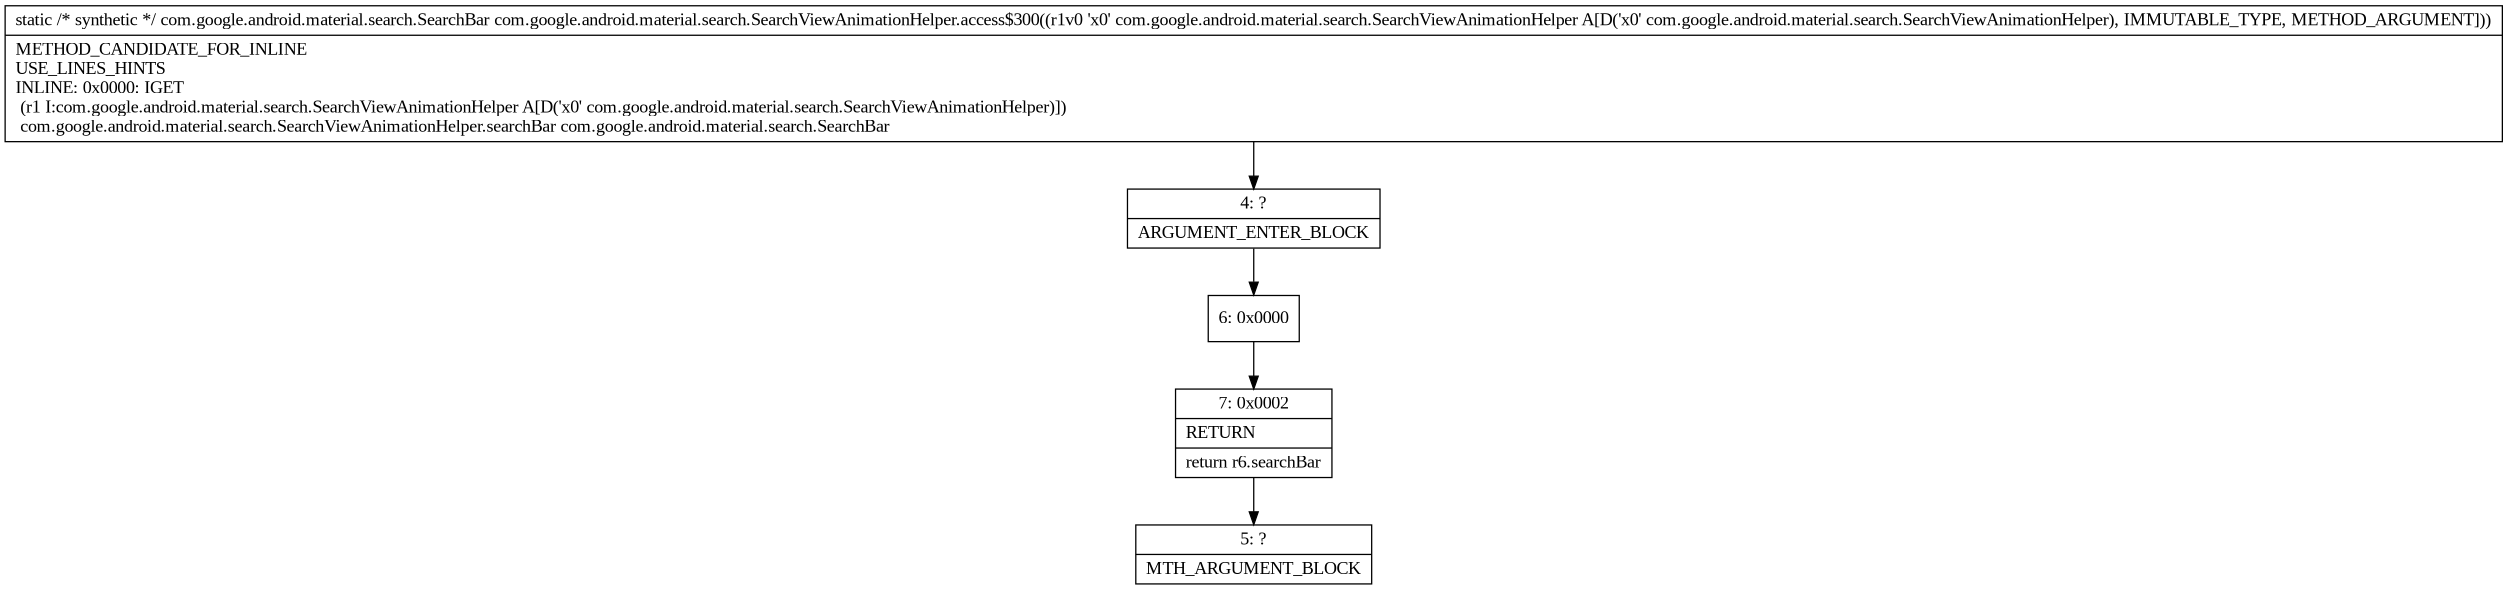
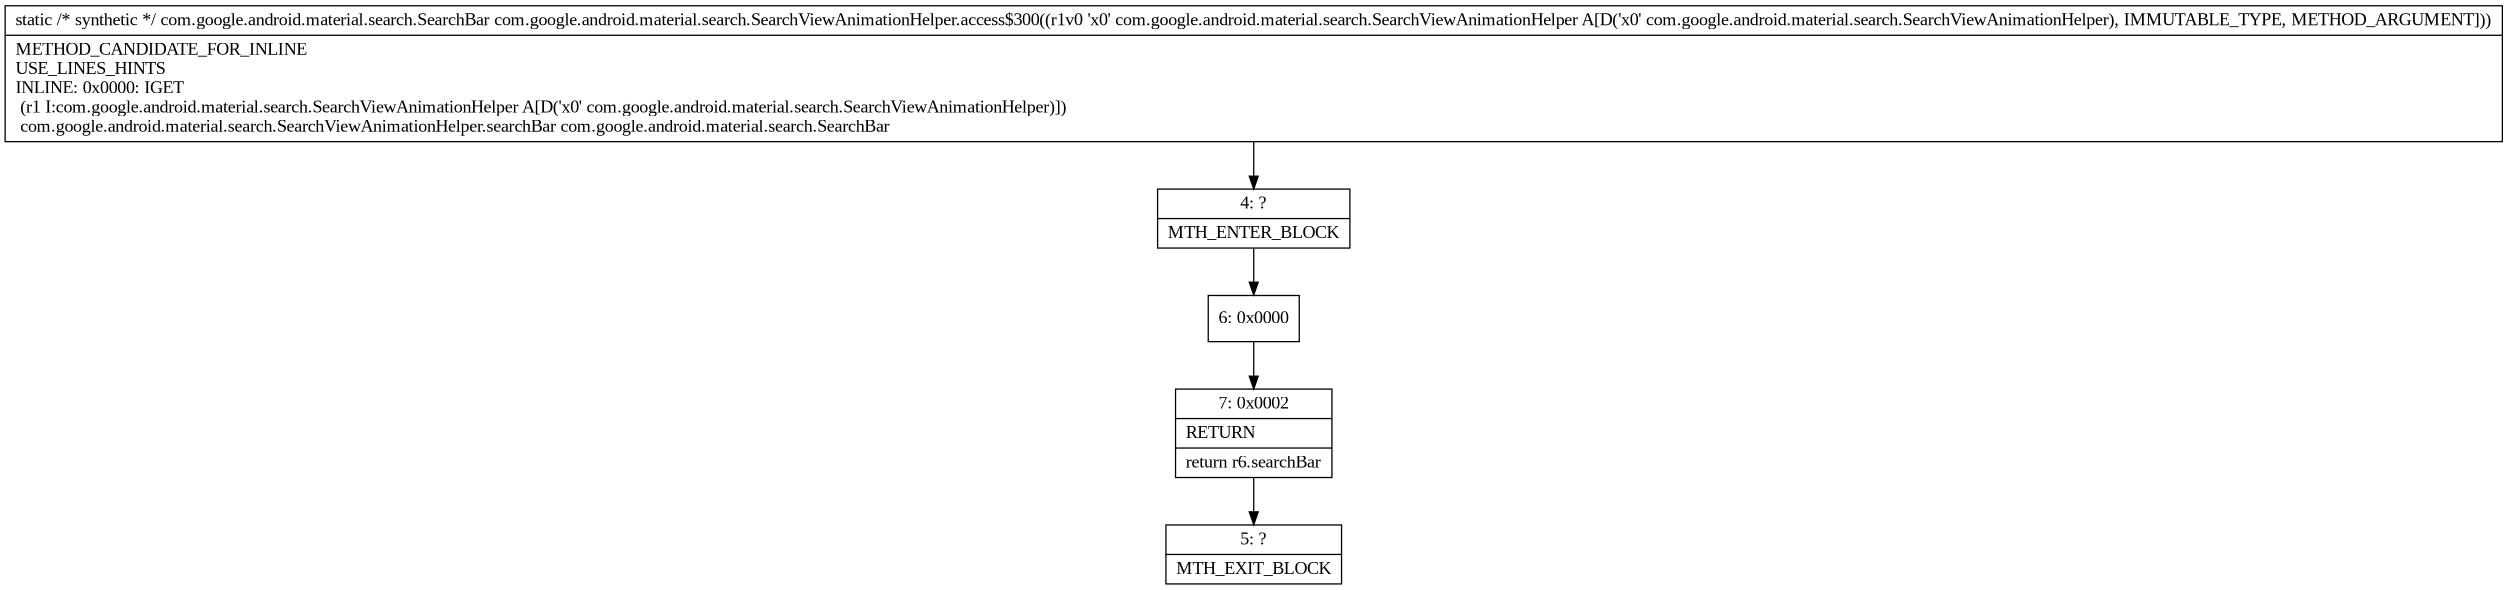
(1254, 233) -> (1254, 233)
(1254, 569) -> (1254, 569)
